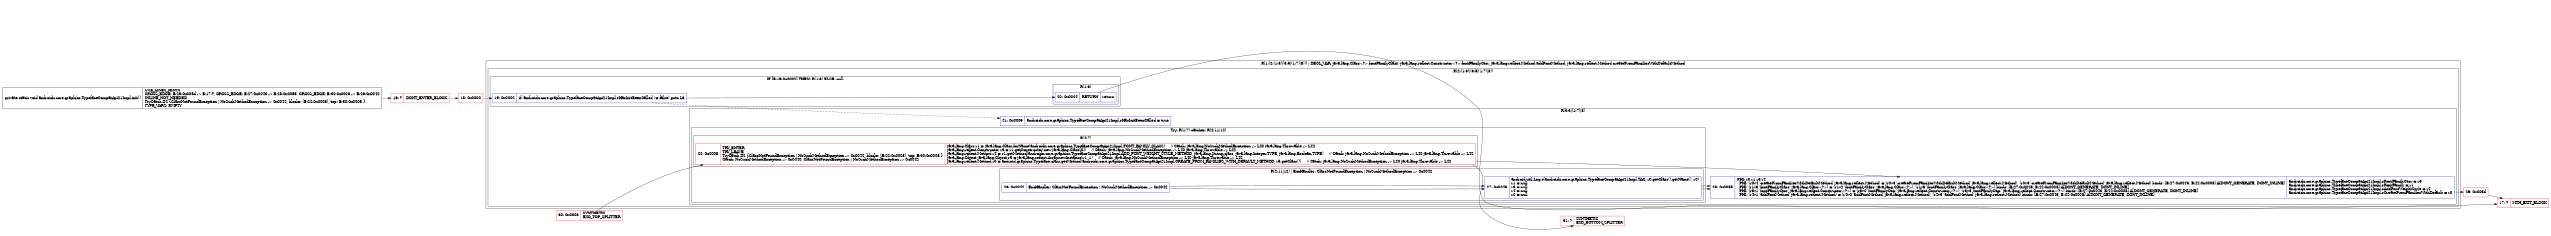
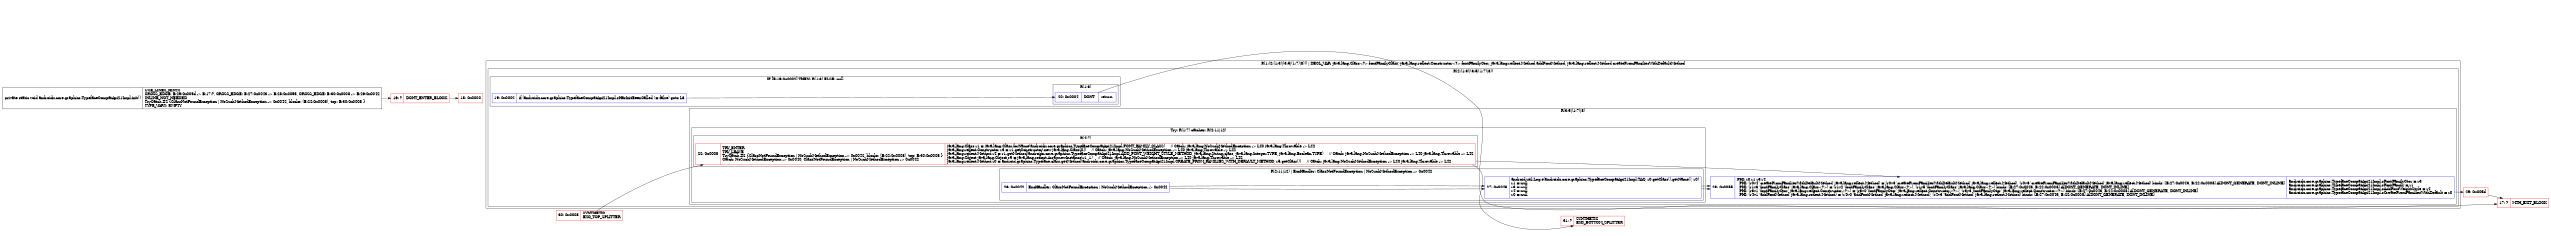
(1090, 97) -> (1089, 97)
(486, 98) -> none
(1086, 121) -> none
